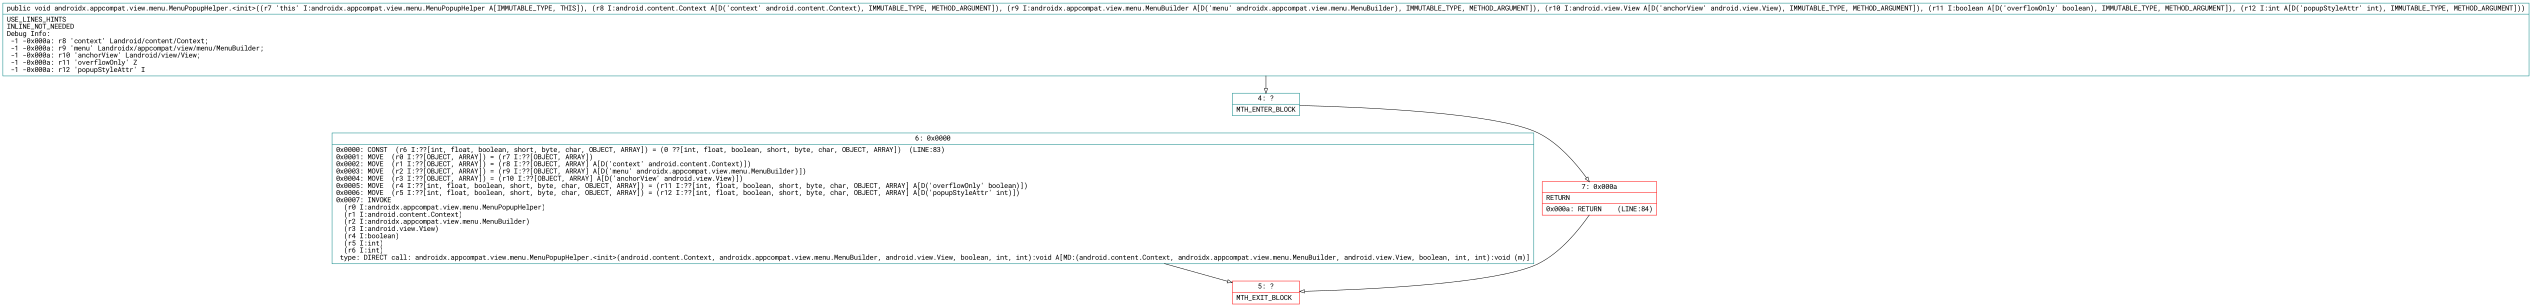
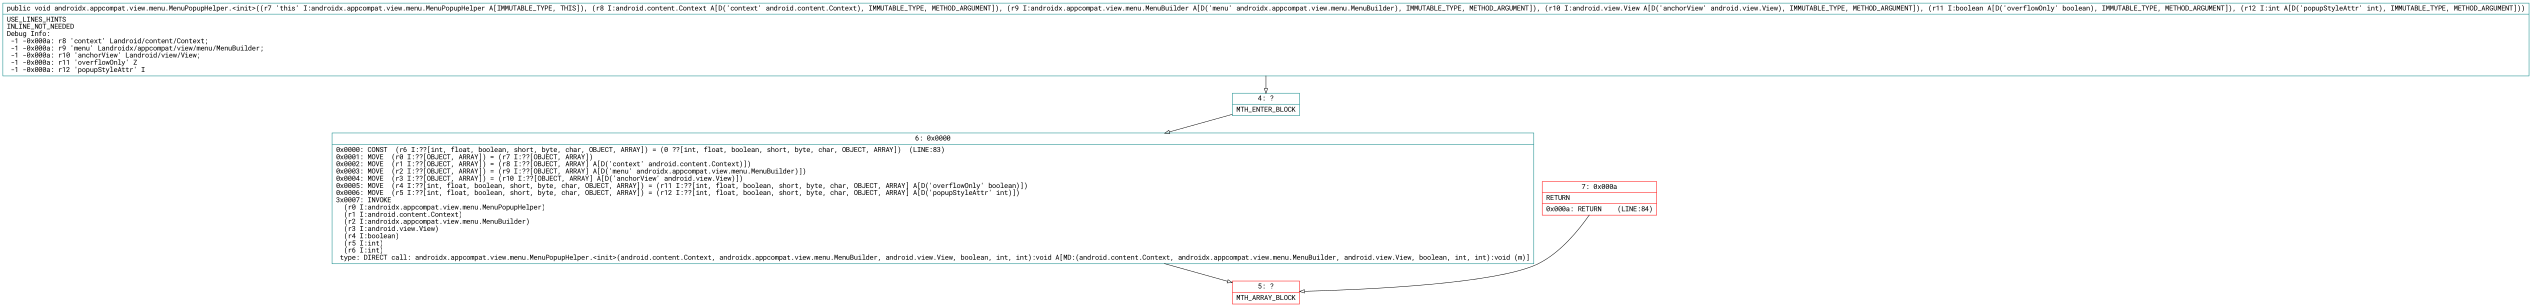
(1453, 115) -> (1201, 123)
(368, 200) -> (368, 200)
(1264, 298) -> (1266, 298)
